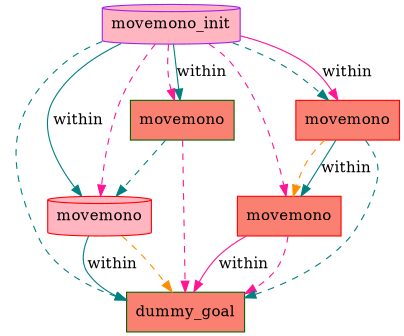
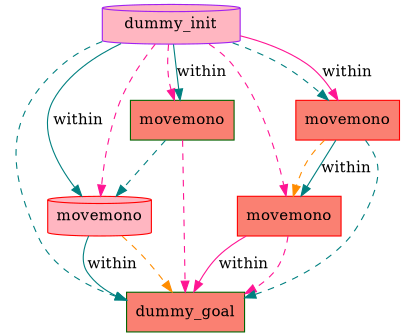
(171, 24) -> (171, 24)
